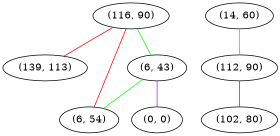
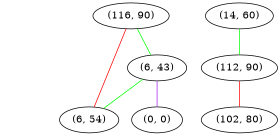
(45, 68) -> none
